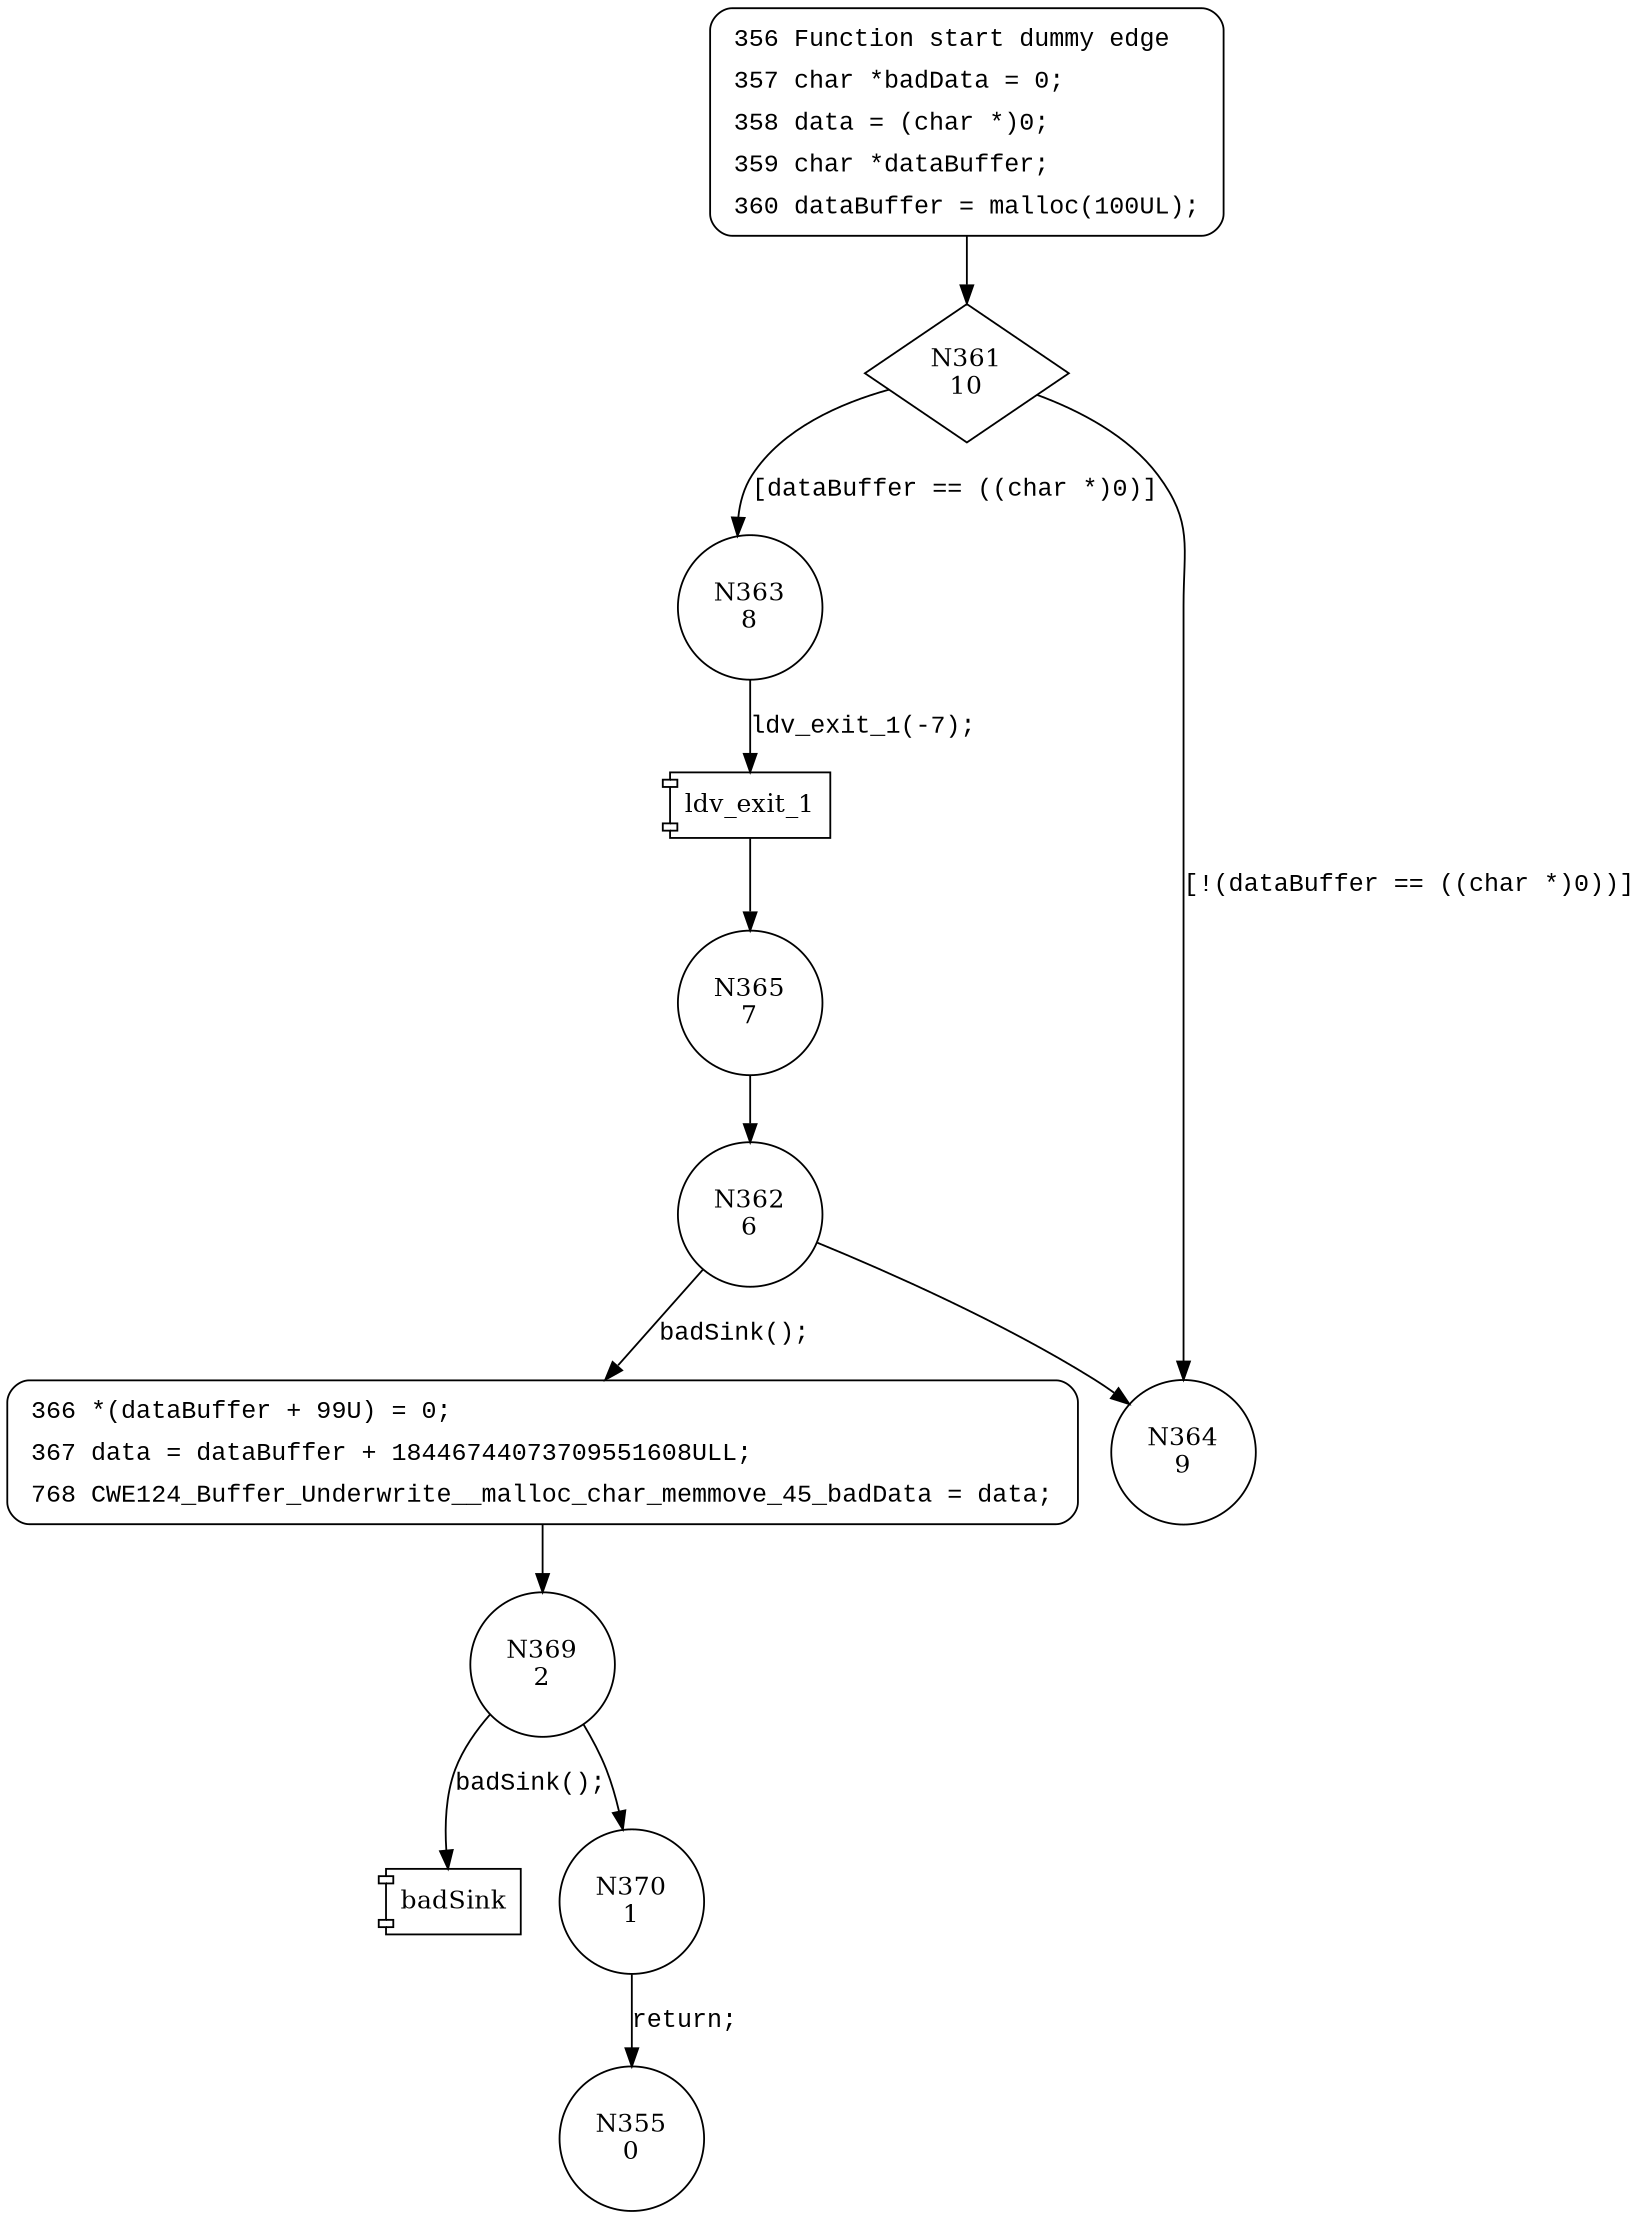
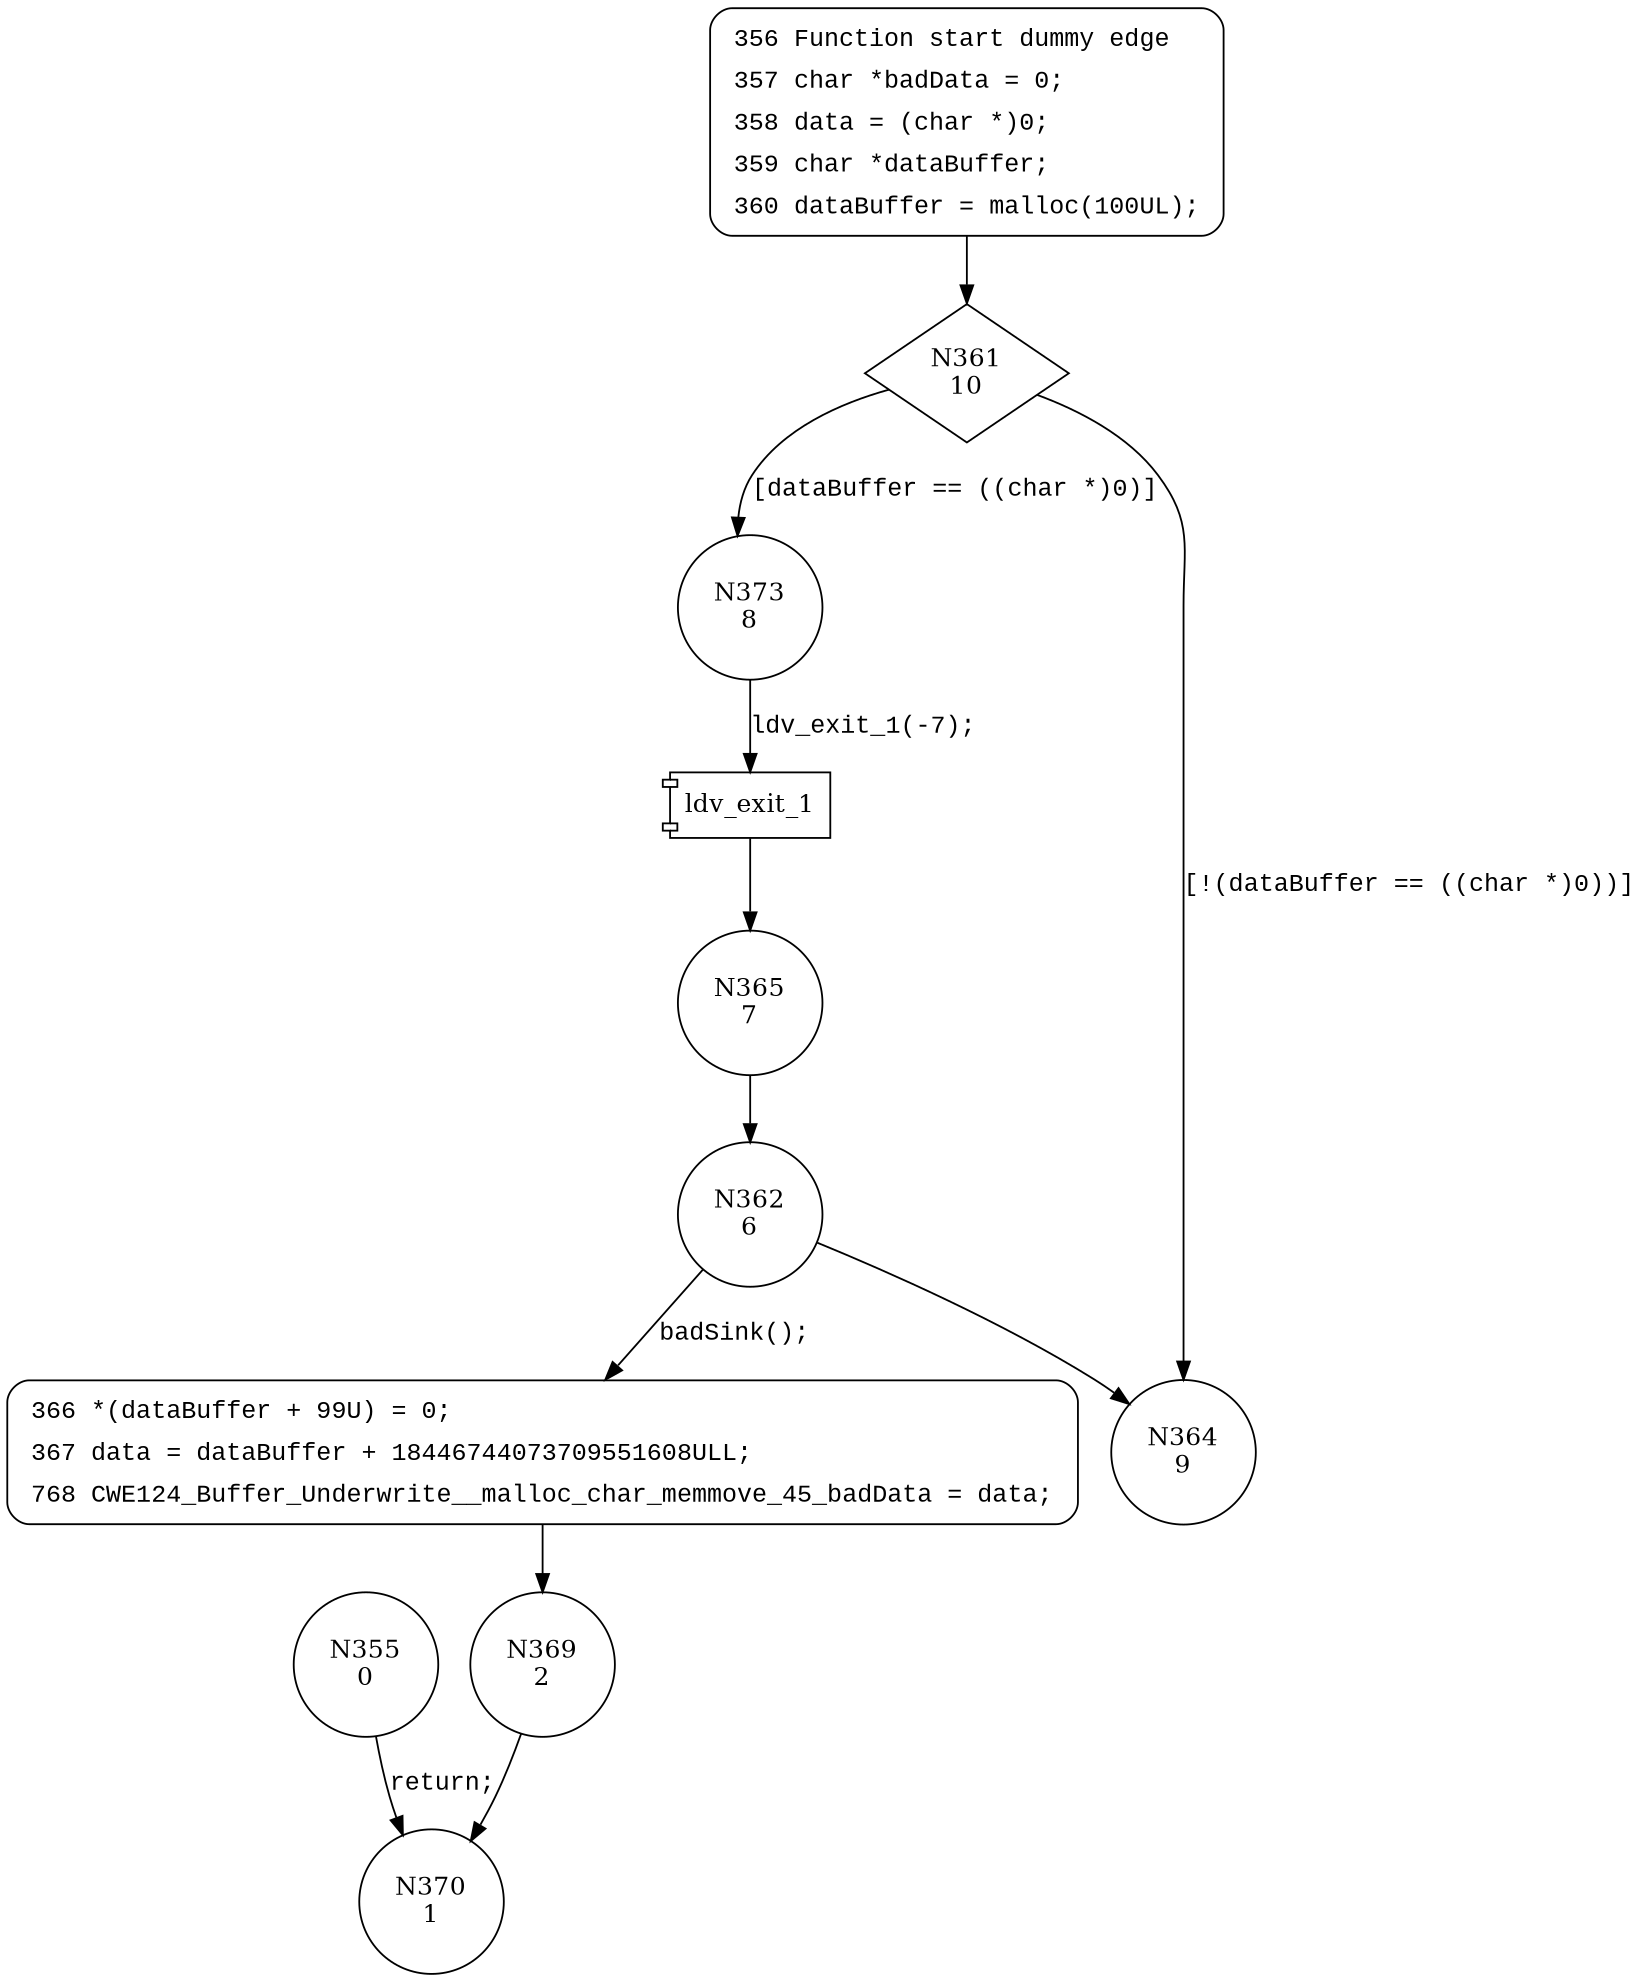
(750, 607) -> (750, 607)
(453, 1902) -> none
(632, 2011) -> (385, 1777)
